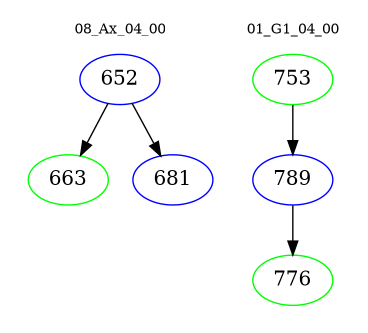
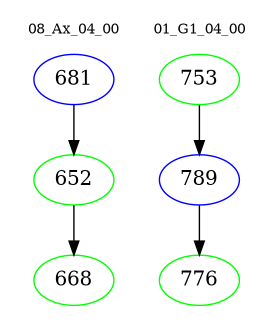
(120, 79) -> (74, 180)
(143, 123) -> (74, 123)
(68, 180) -> (74, 280)
